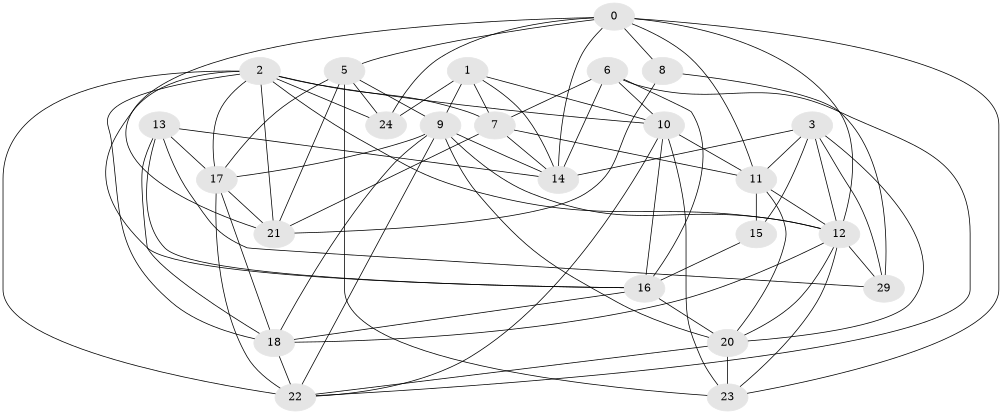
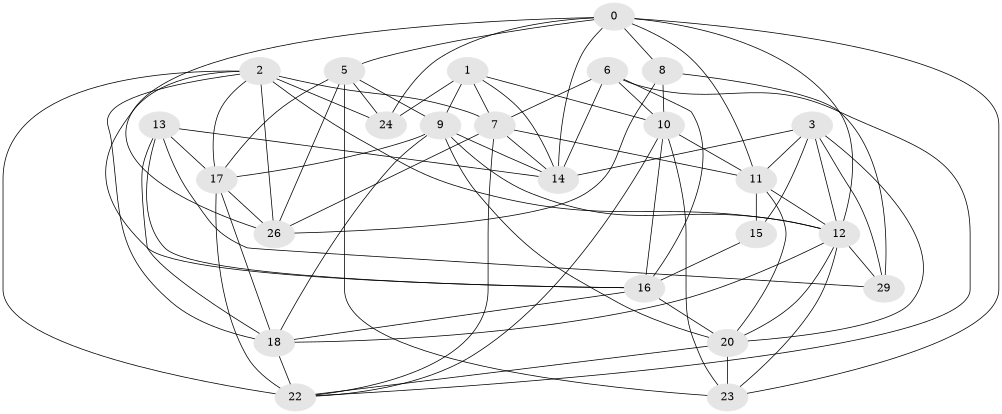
(461, 105) -> (664, 103)
(274, 234) -> (274, 234)
(368, 261) -> (479, 322)
